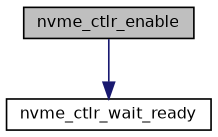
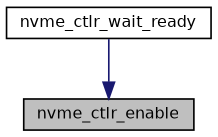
(109, 60) -> (109, 60)
